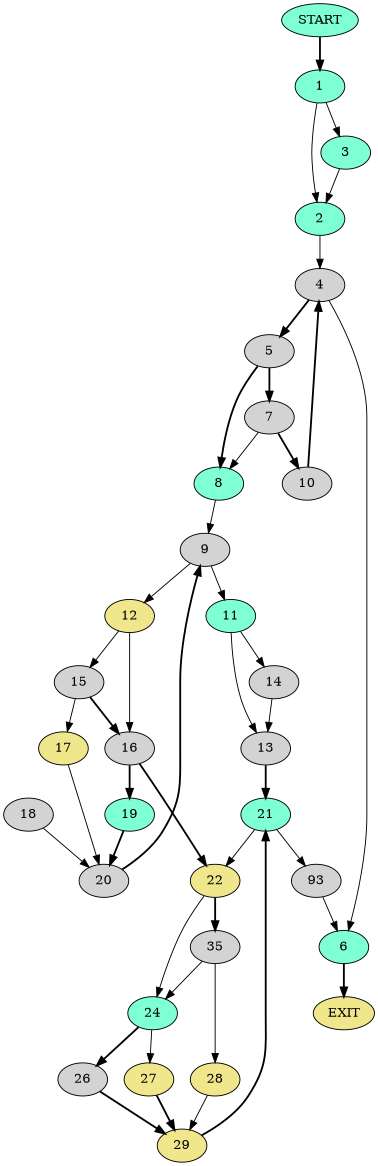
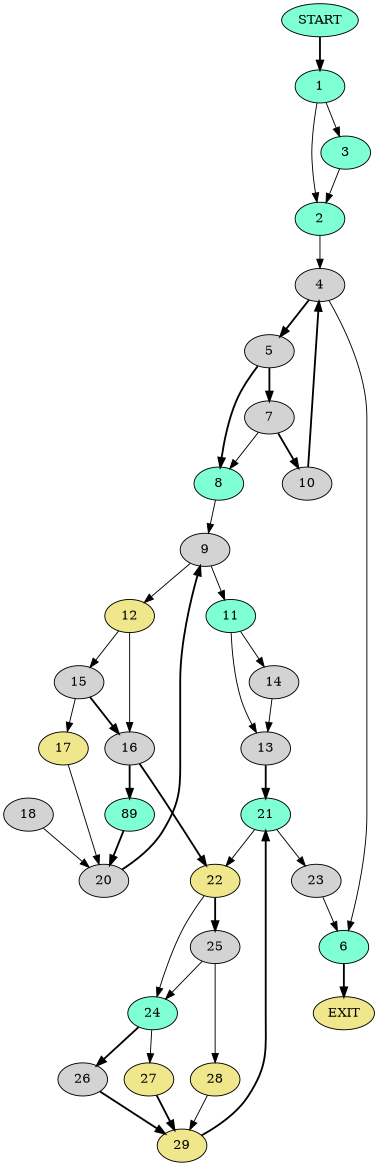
(130, 815) -> (130, 815)
(316, 881) -> (316, 881)
(215, 947) -> (215, 947)
